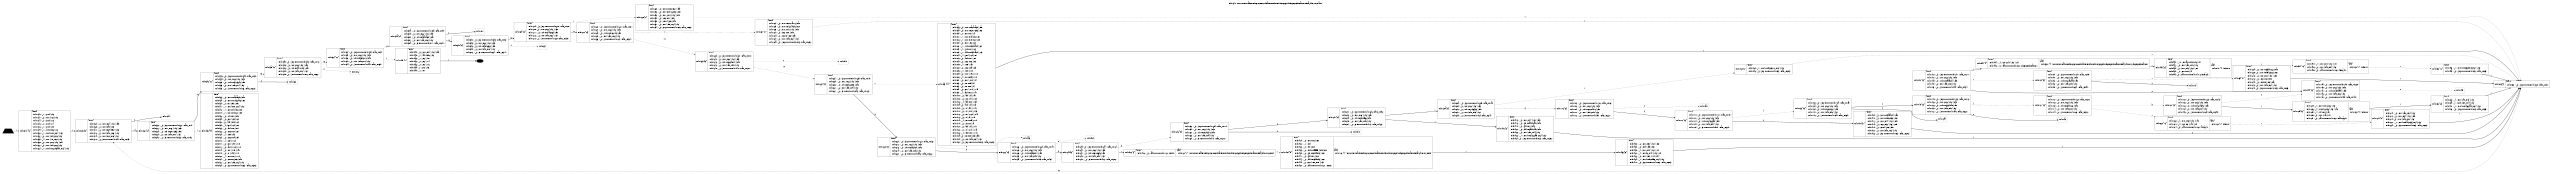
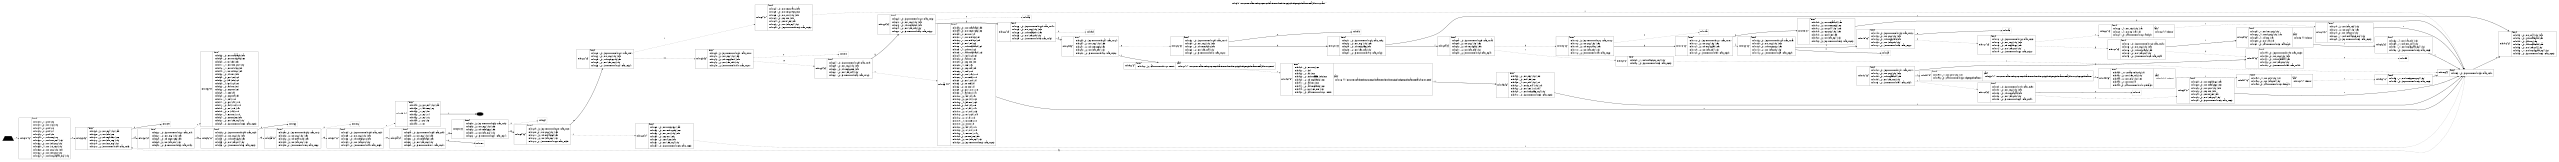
(2050, 138) -> (2486, 63)
